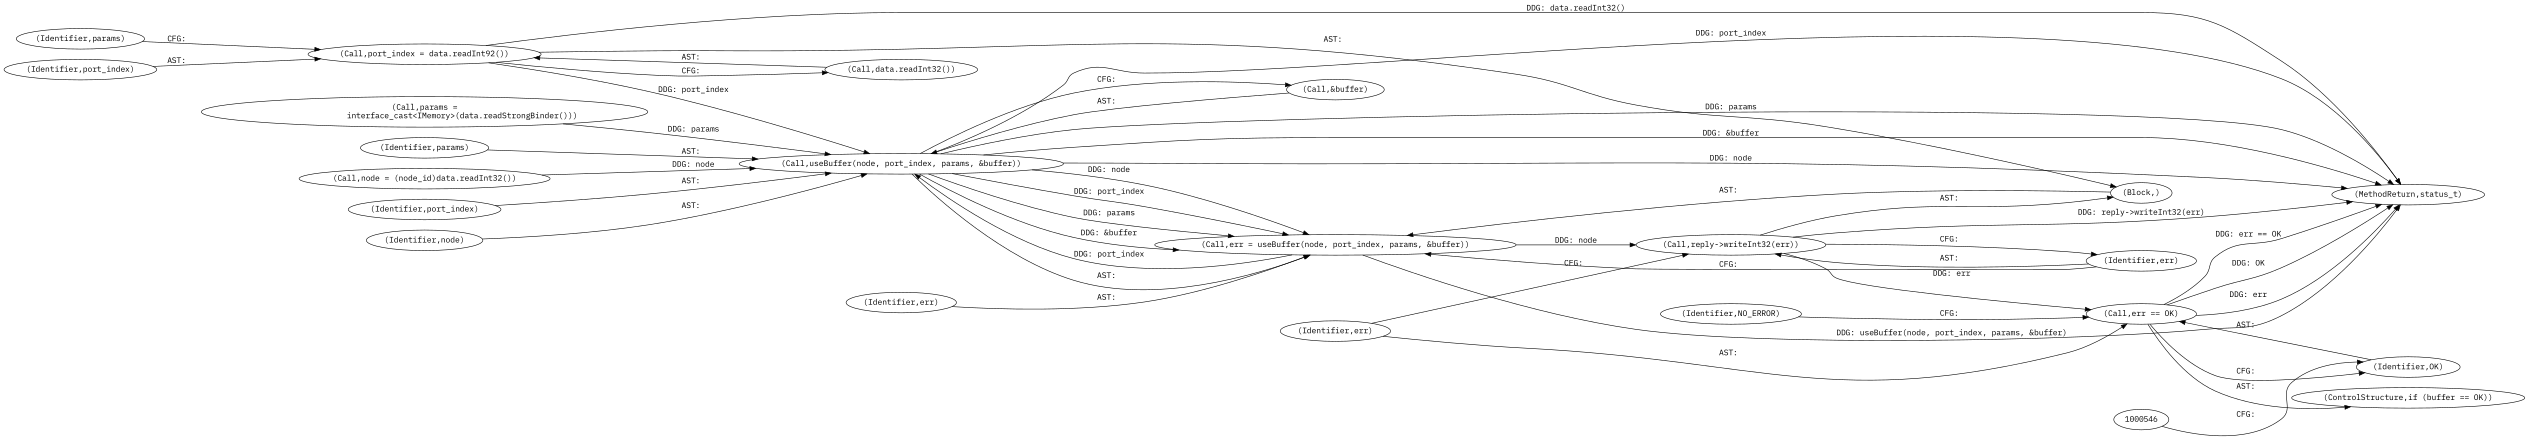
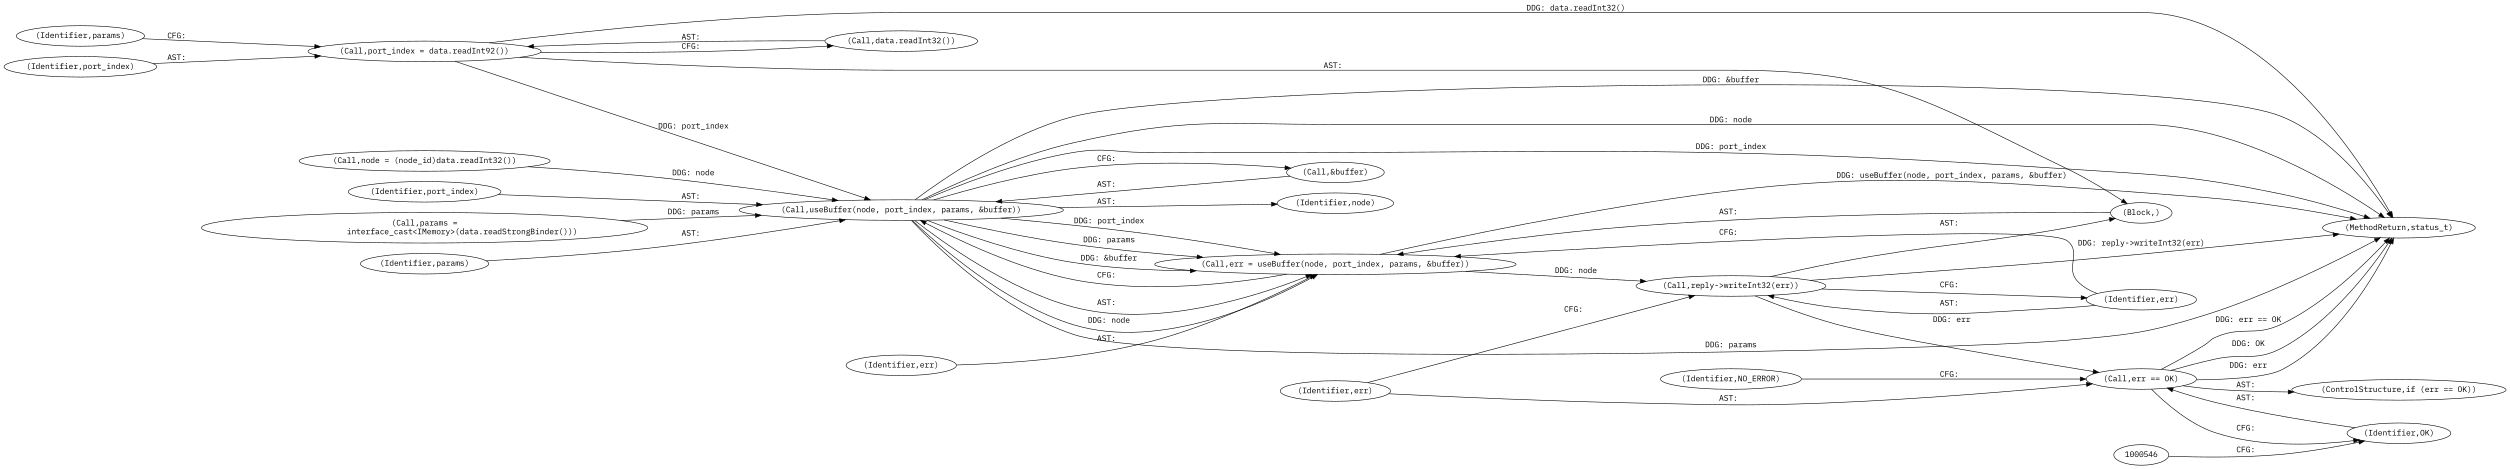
(674, 220) -> (1165, 206)
(1109, 254) -> (1109, 275)
(2408, 398) -> (2399, 390)
